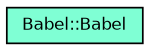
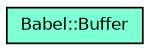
(75, 26) -> (75, 26)
